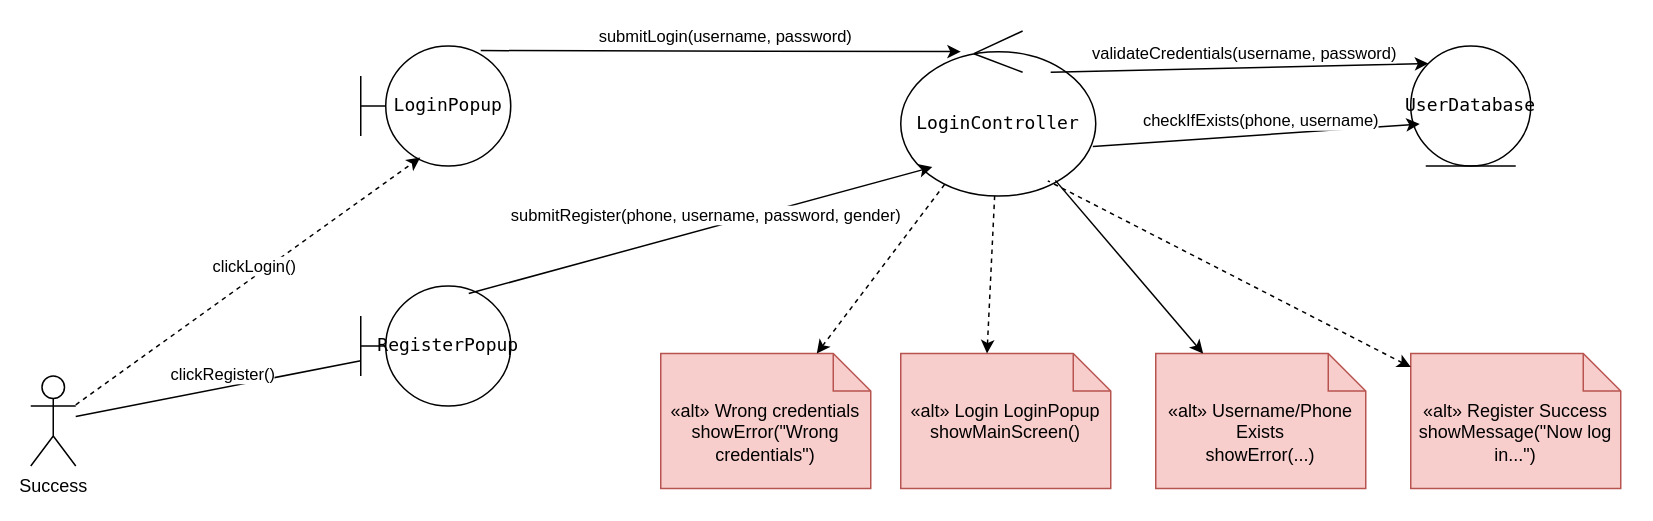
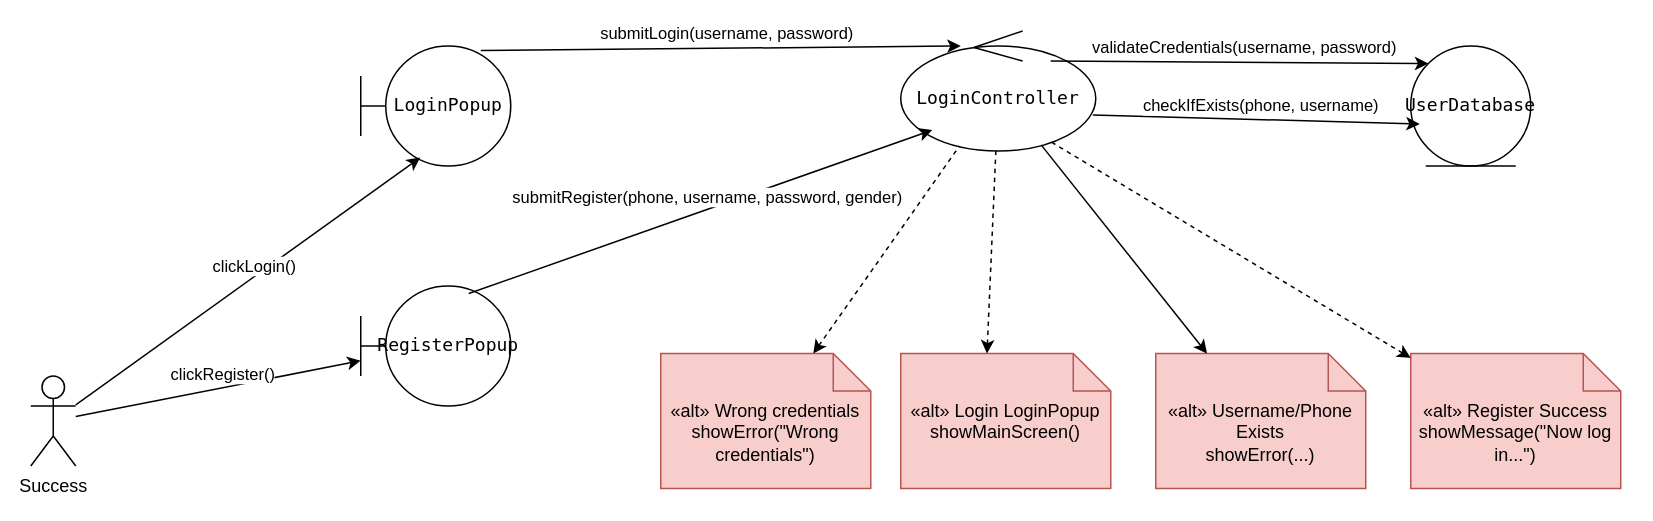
(998, 113) -> (998, 91)
(164, 341) -> (164, 341)
(353, 362) -> (349, 363)
